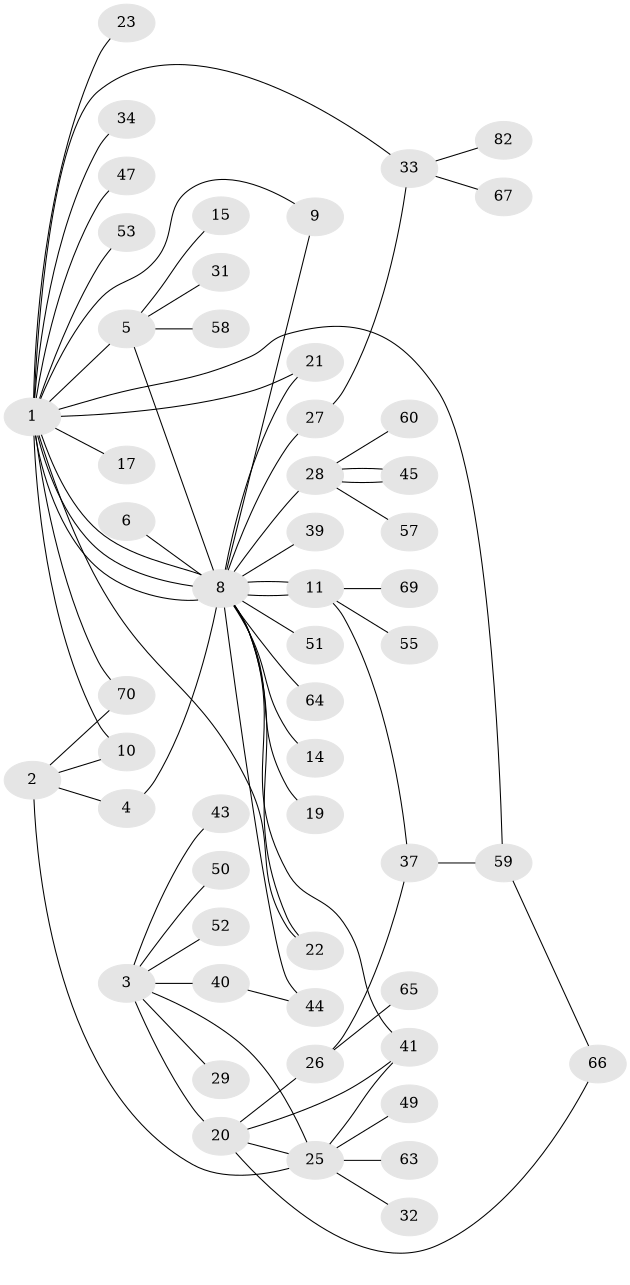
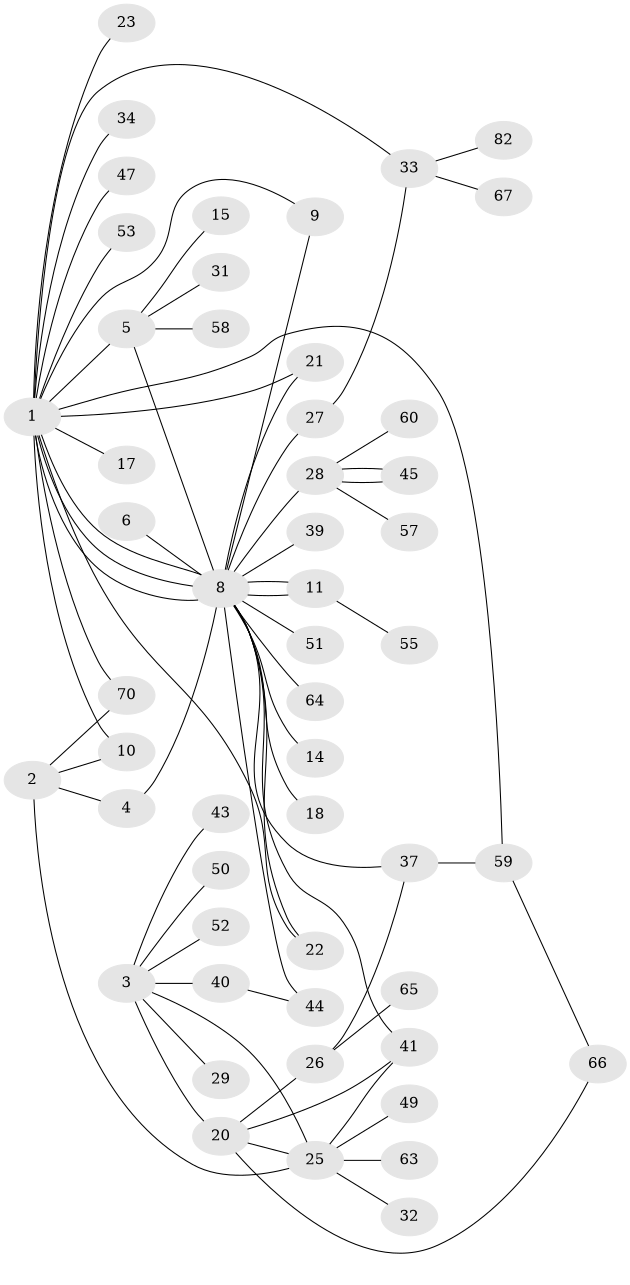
(409, 589) -> none
(383, 719) -> (255, 776)
(315, 815) -> (315, 815)
